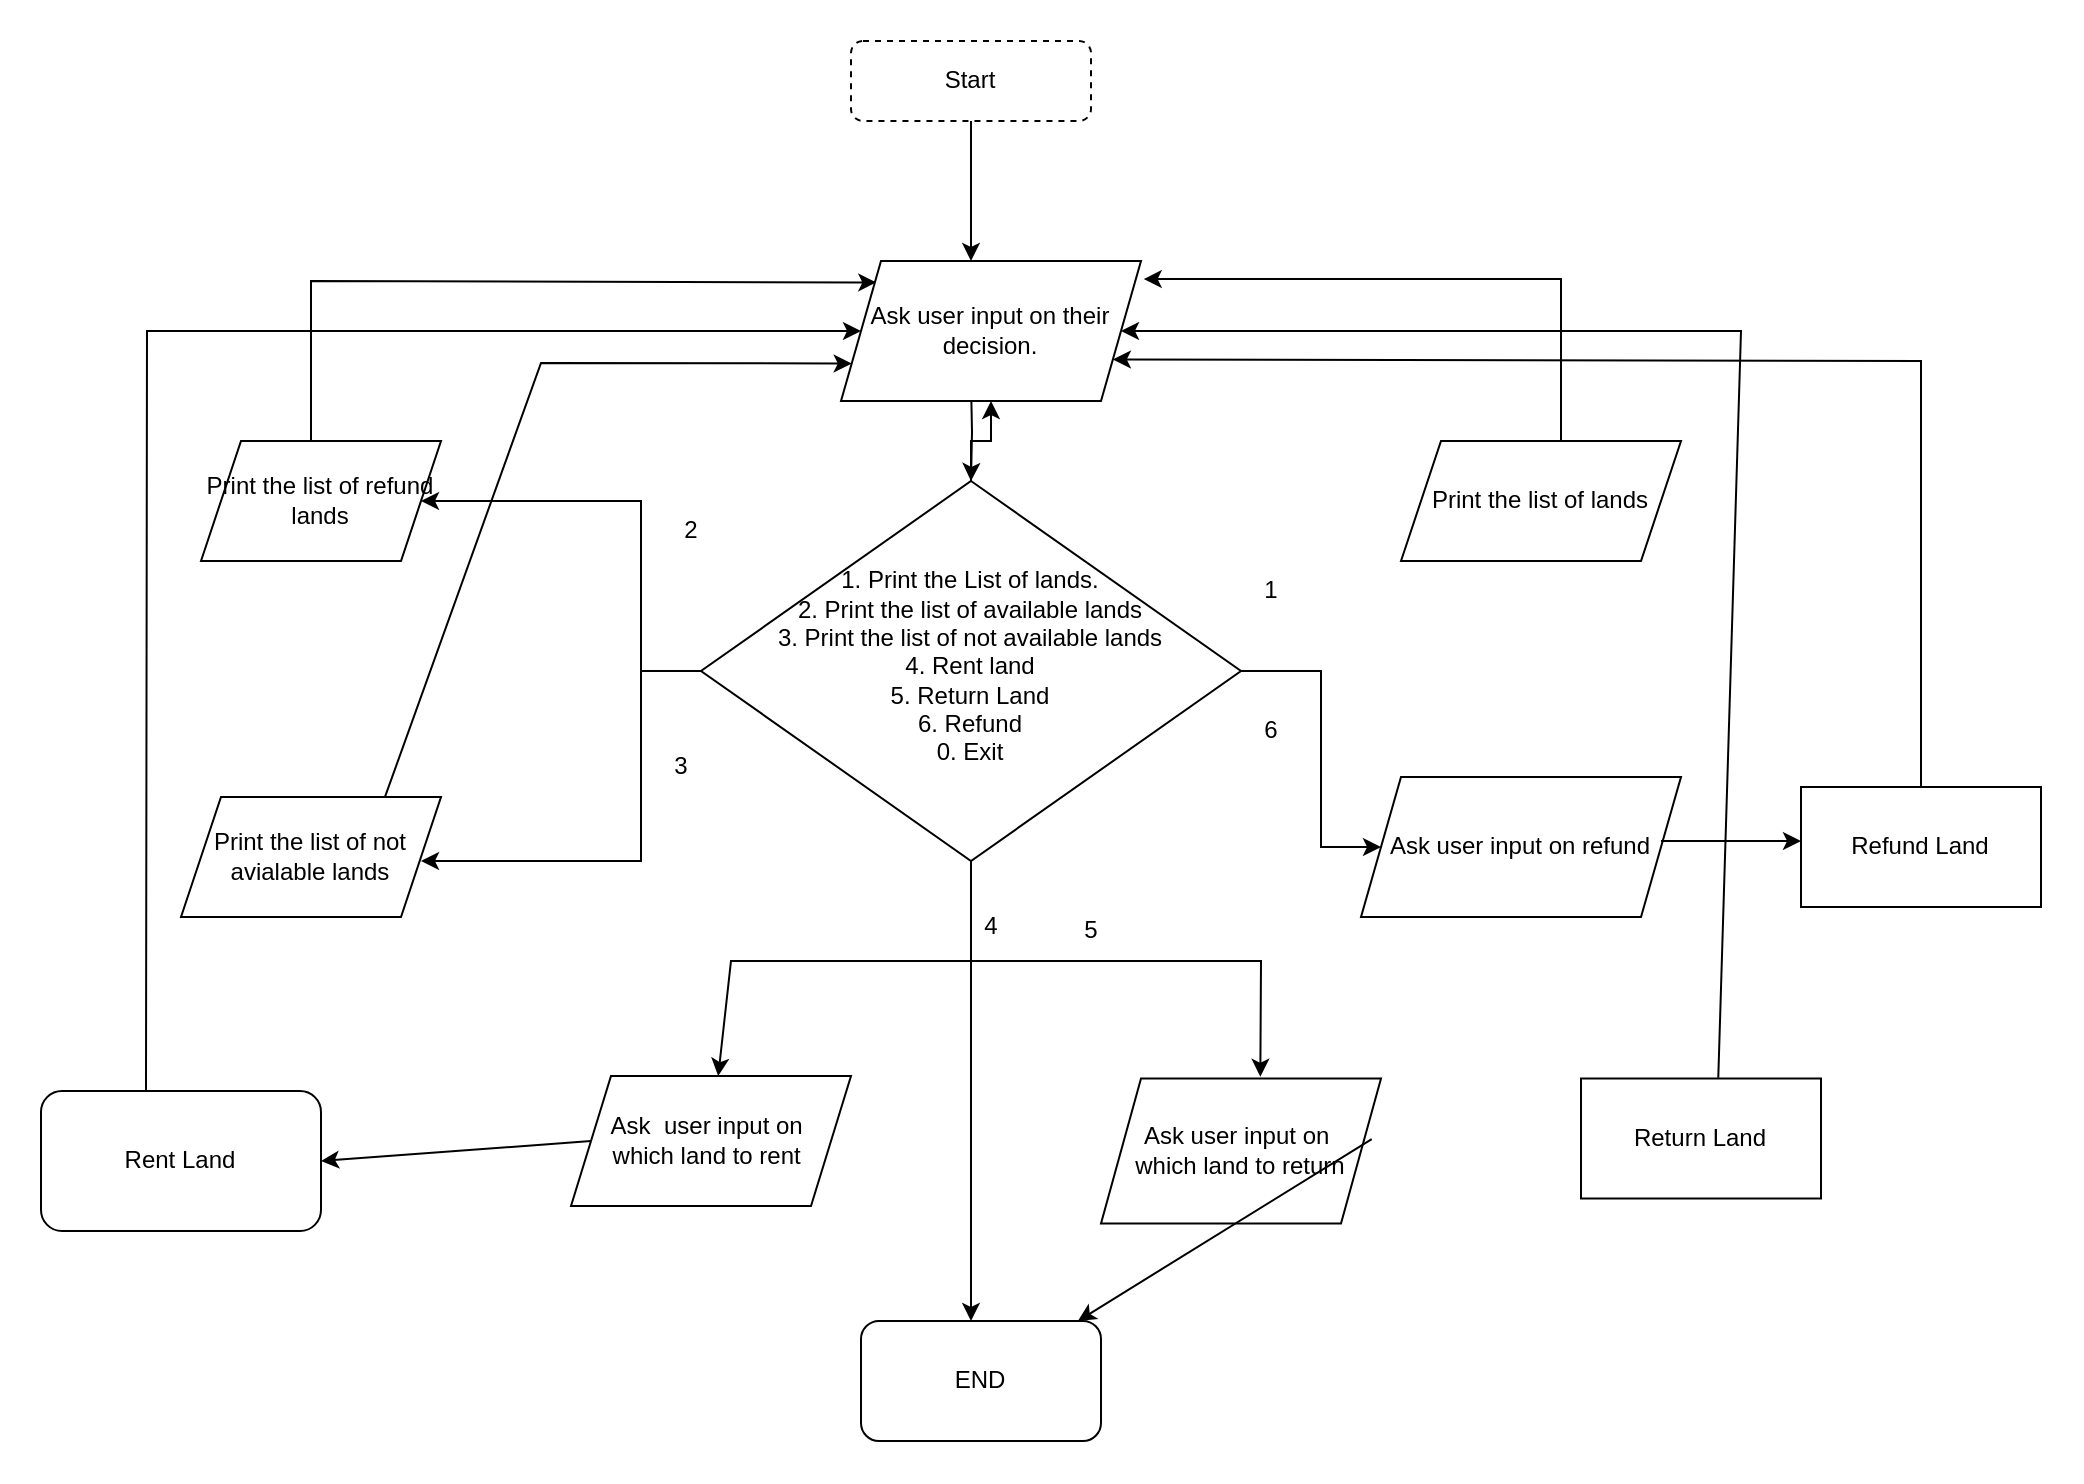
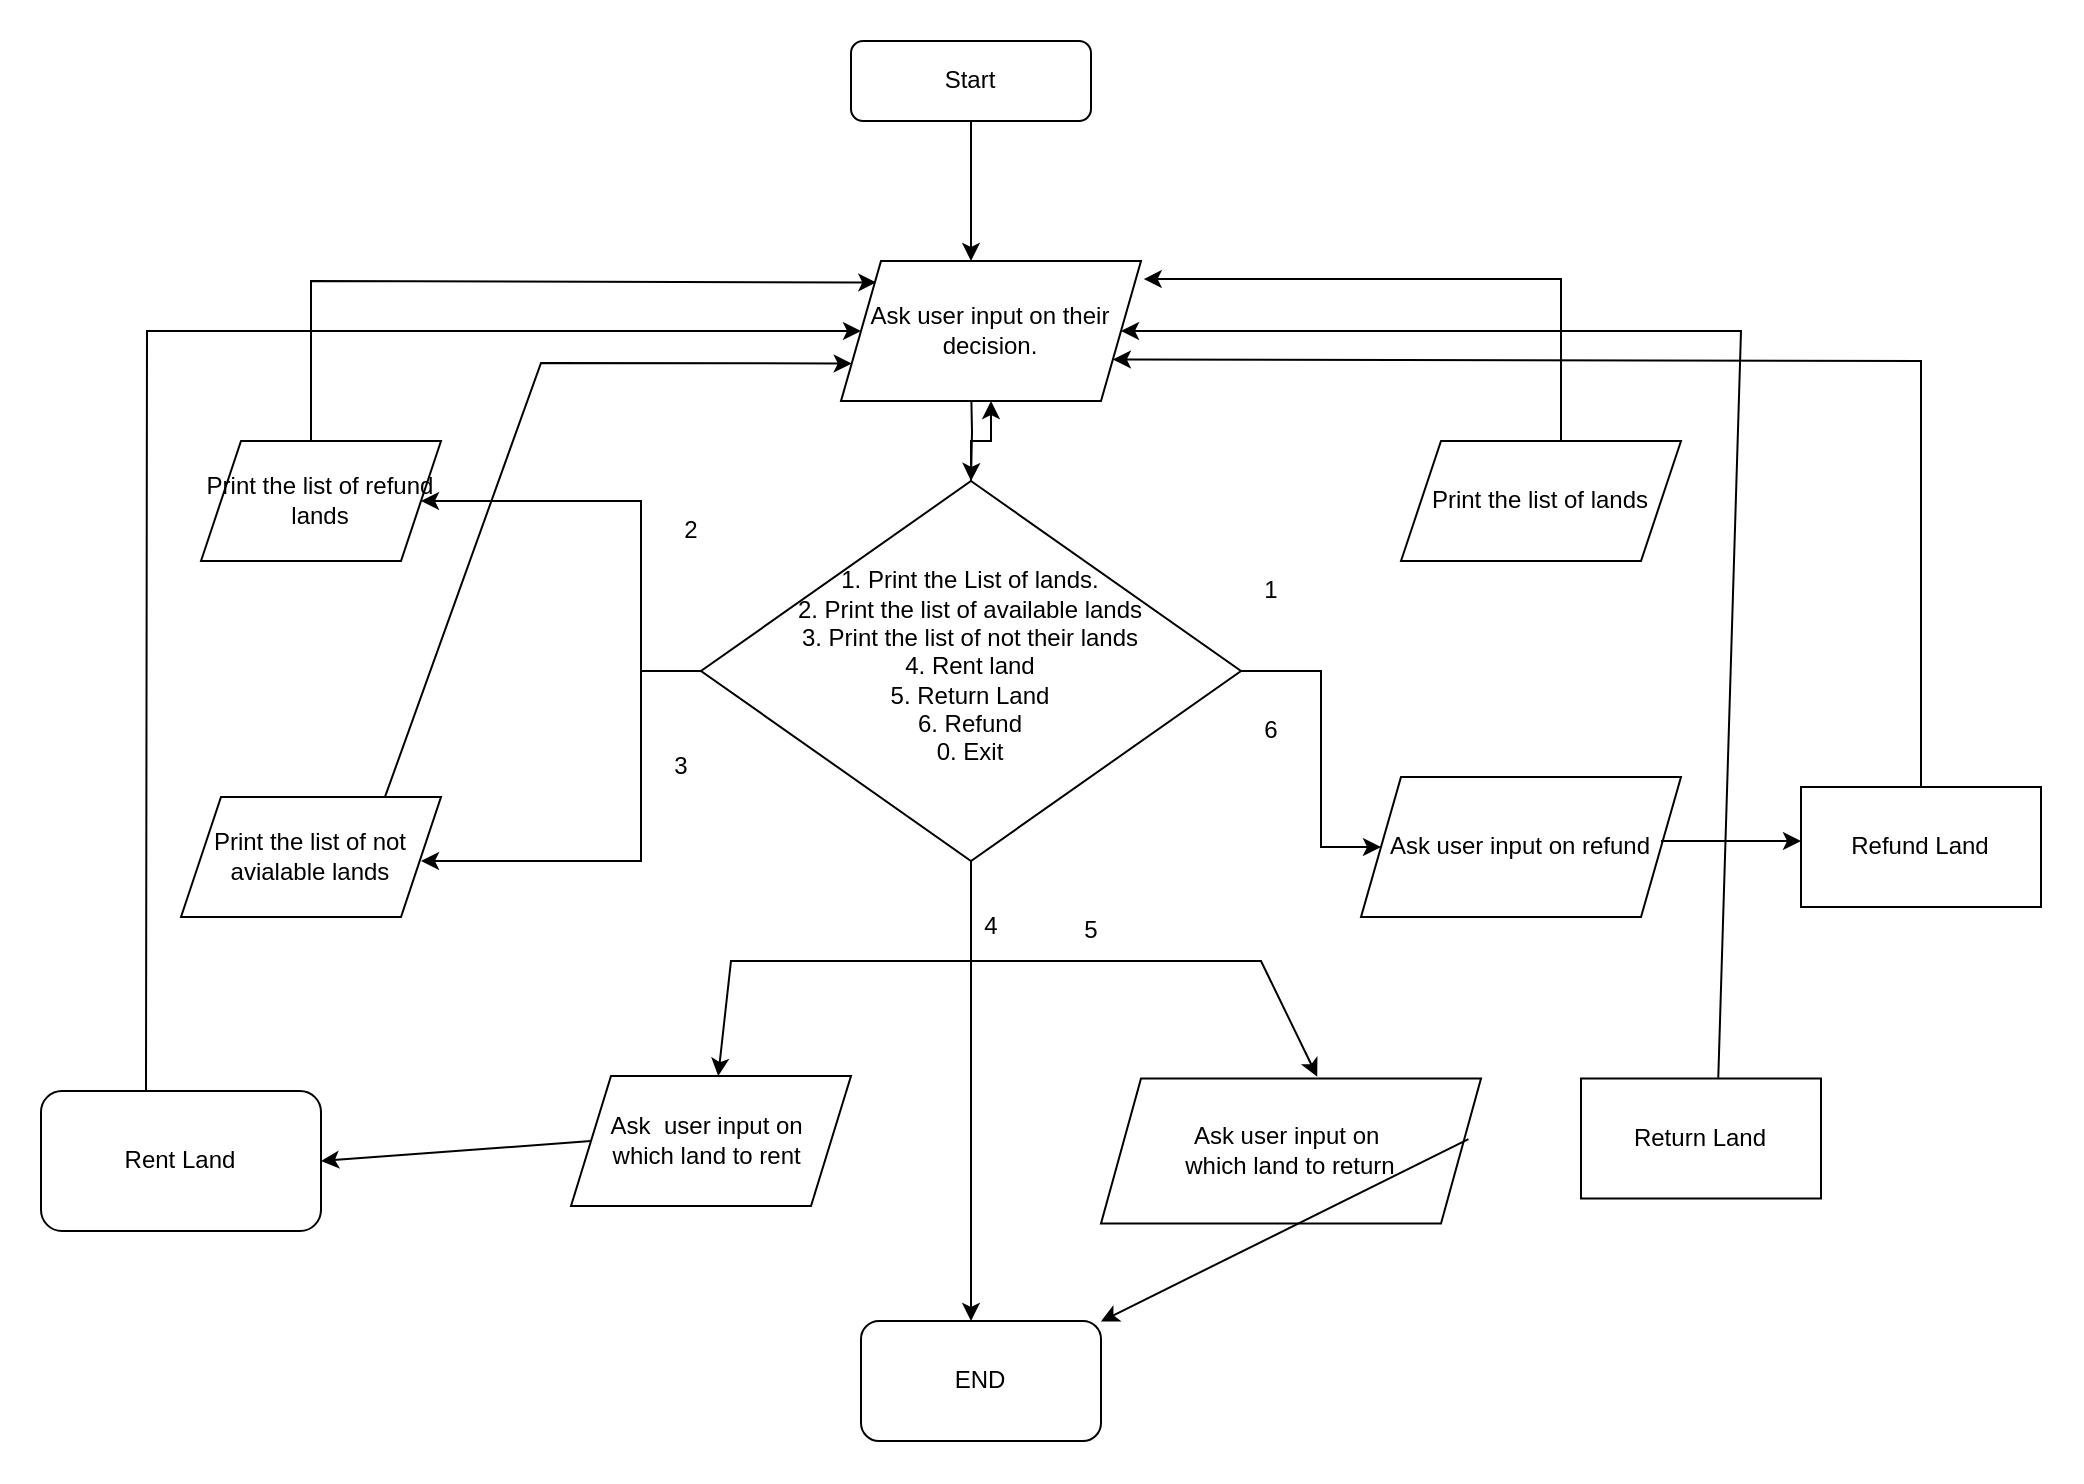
(971, 81) -> (971, 81)
(971, 667) -> (971, 667)
(1241, 1151) -> (1291, 1151)
